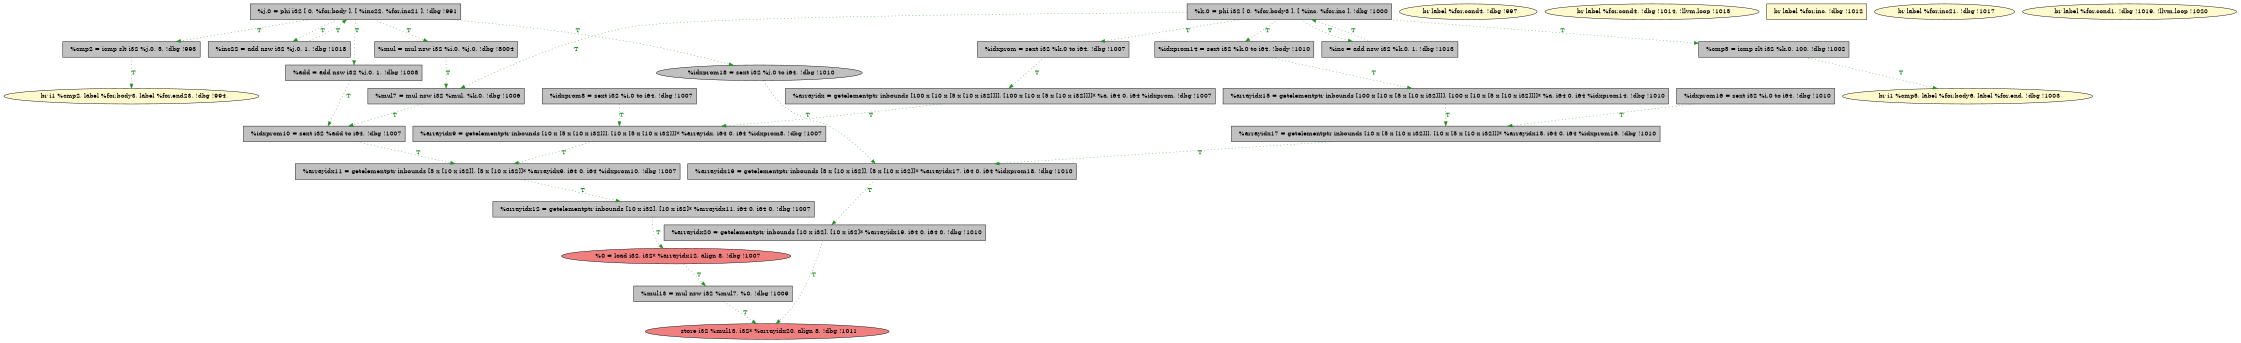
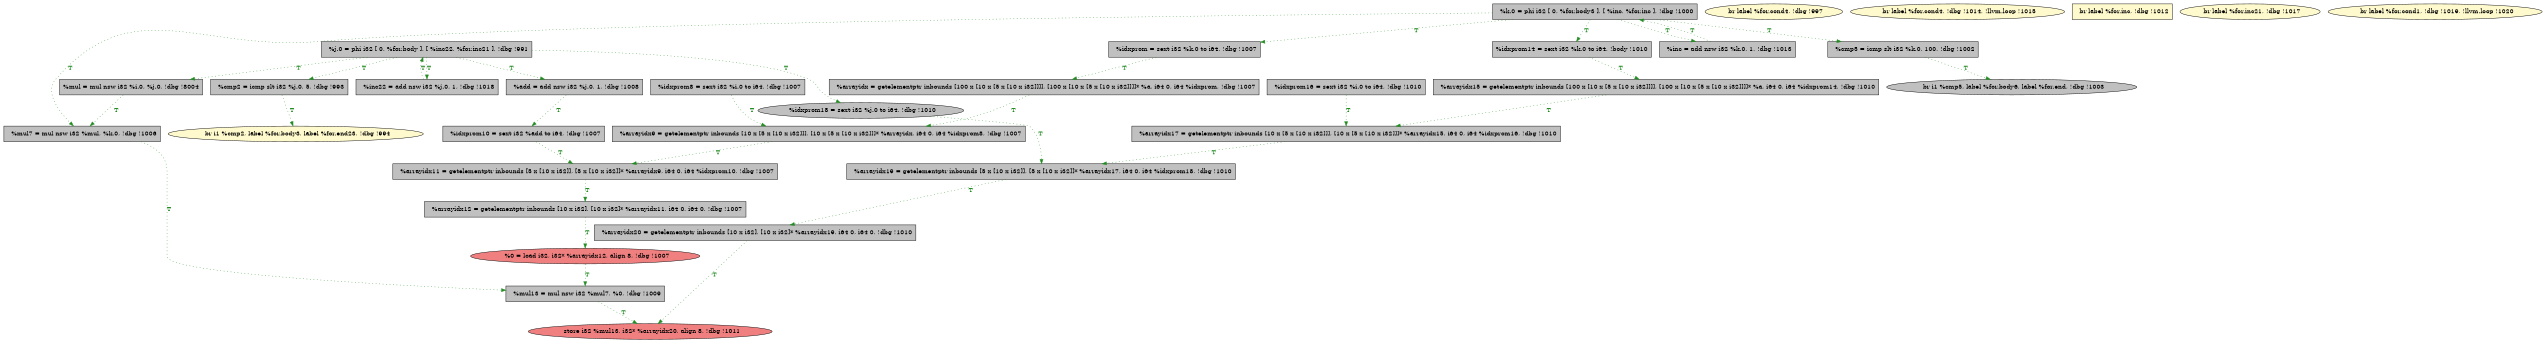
(1968, 96) -> (2012, 87)
(387, 114) -> (269, 276)
